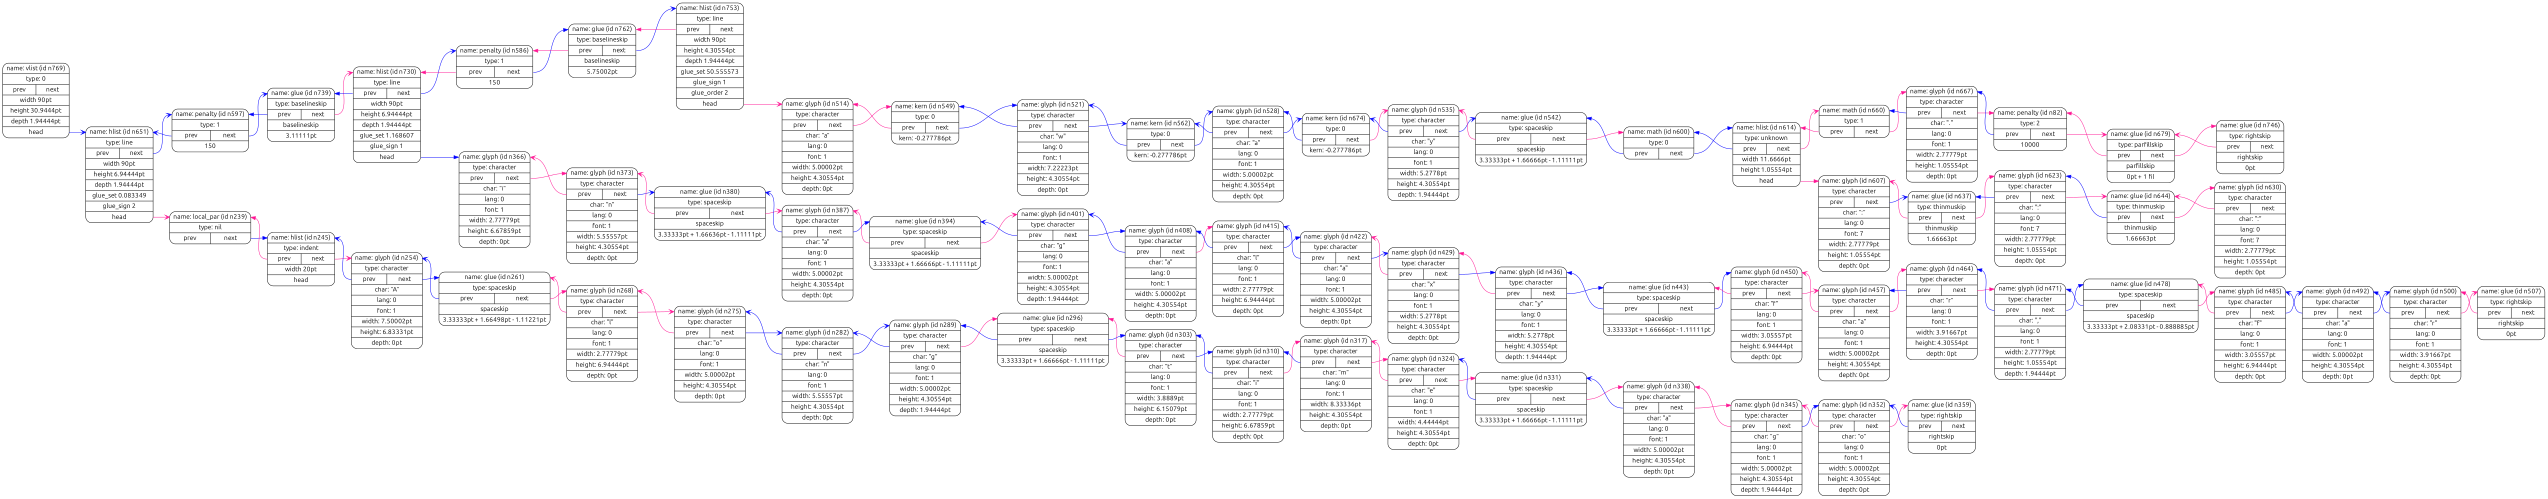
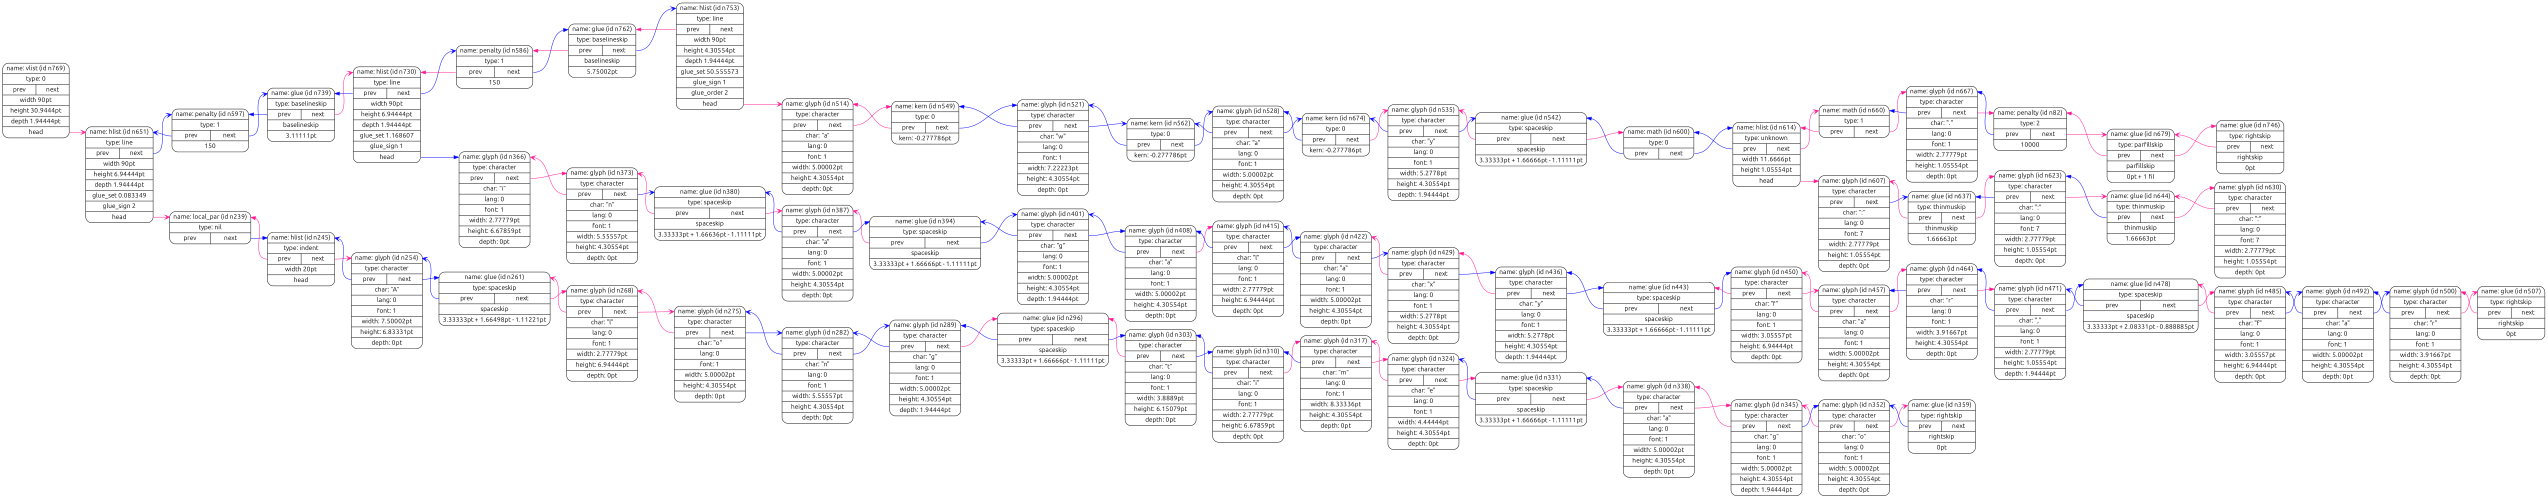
(75, 132) -> (75, 132)
(997, 232) -> (997, 232)
(2077, 302) -> (2077, 302)
